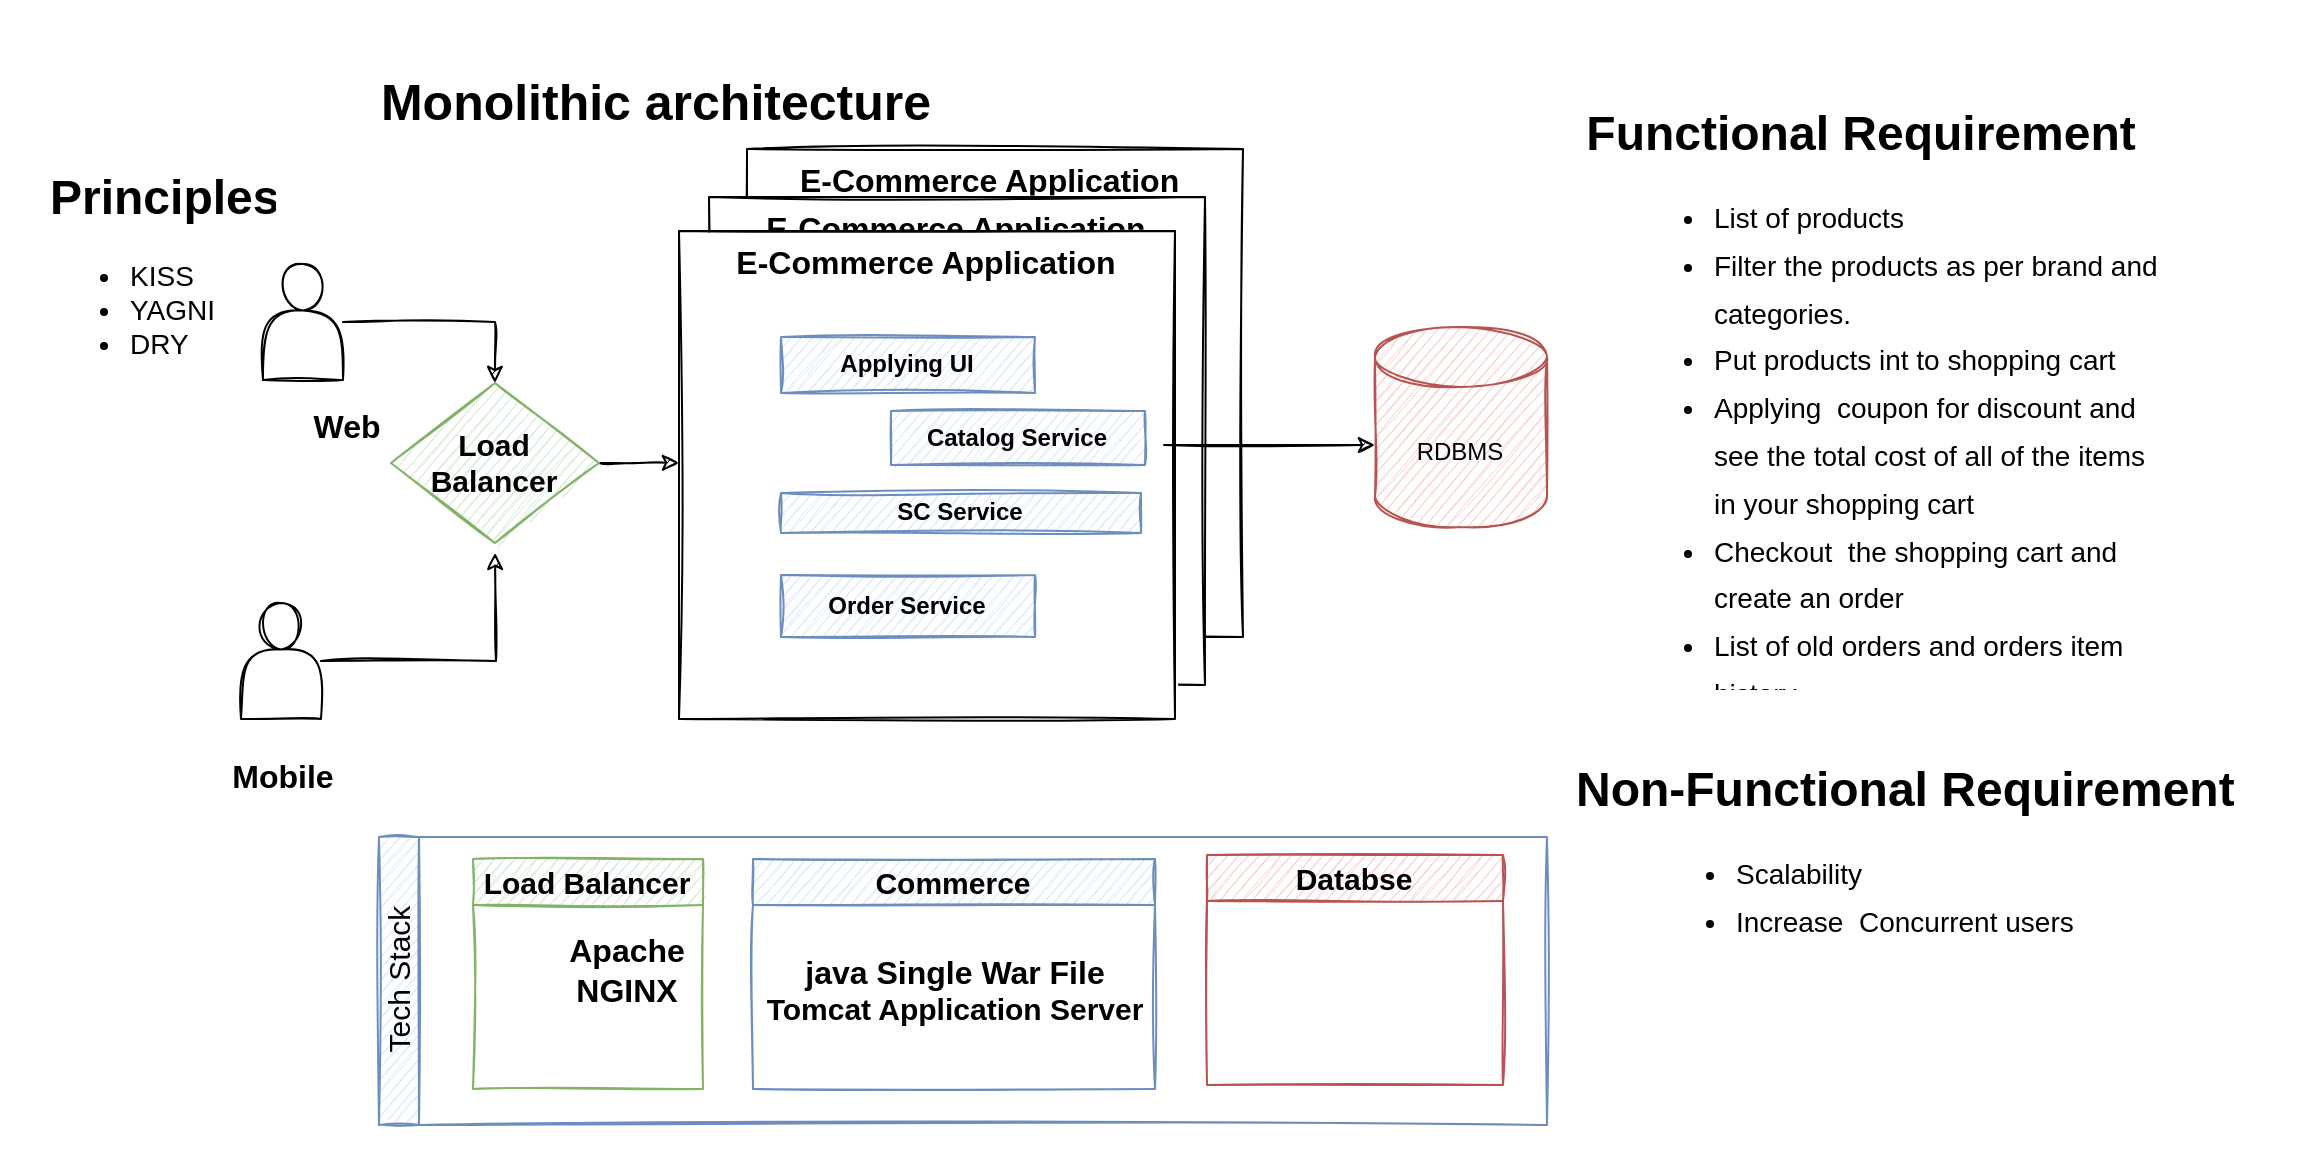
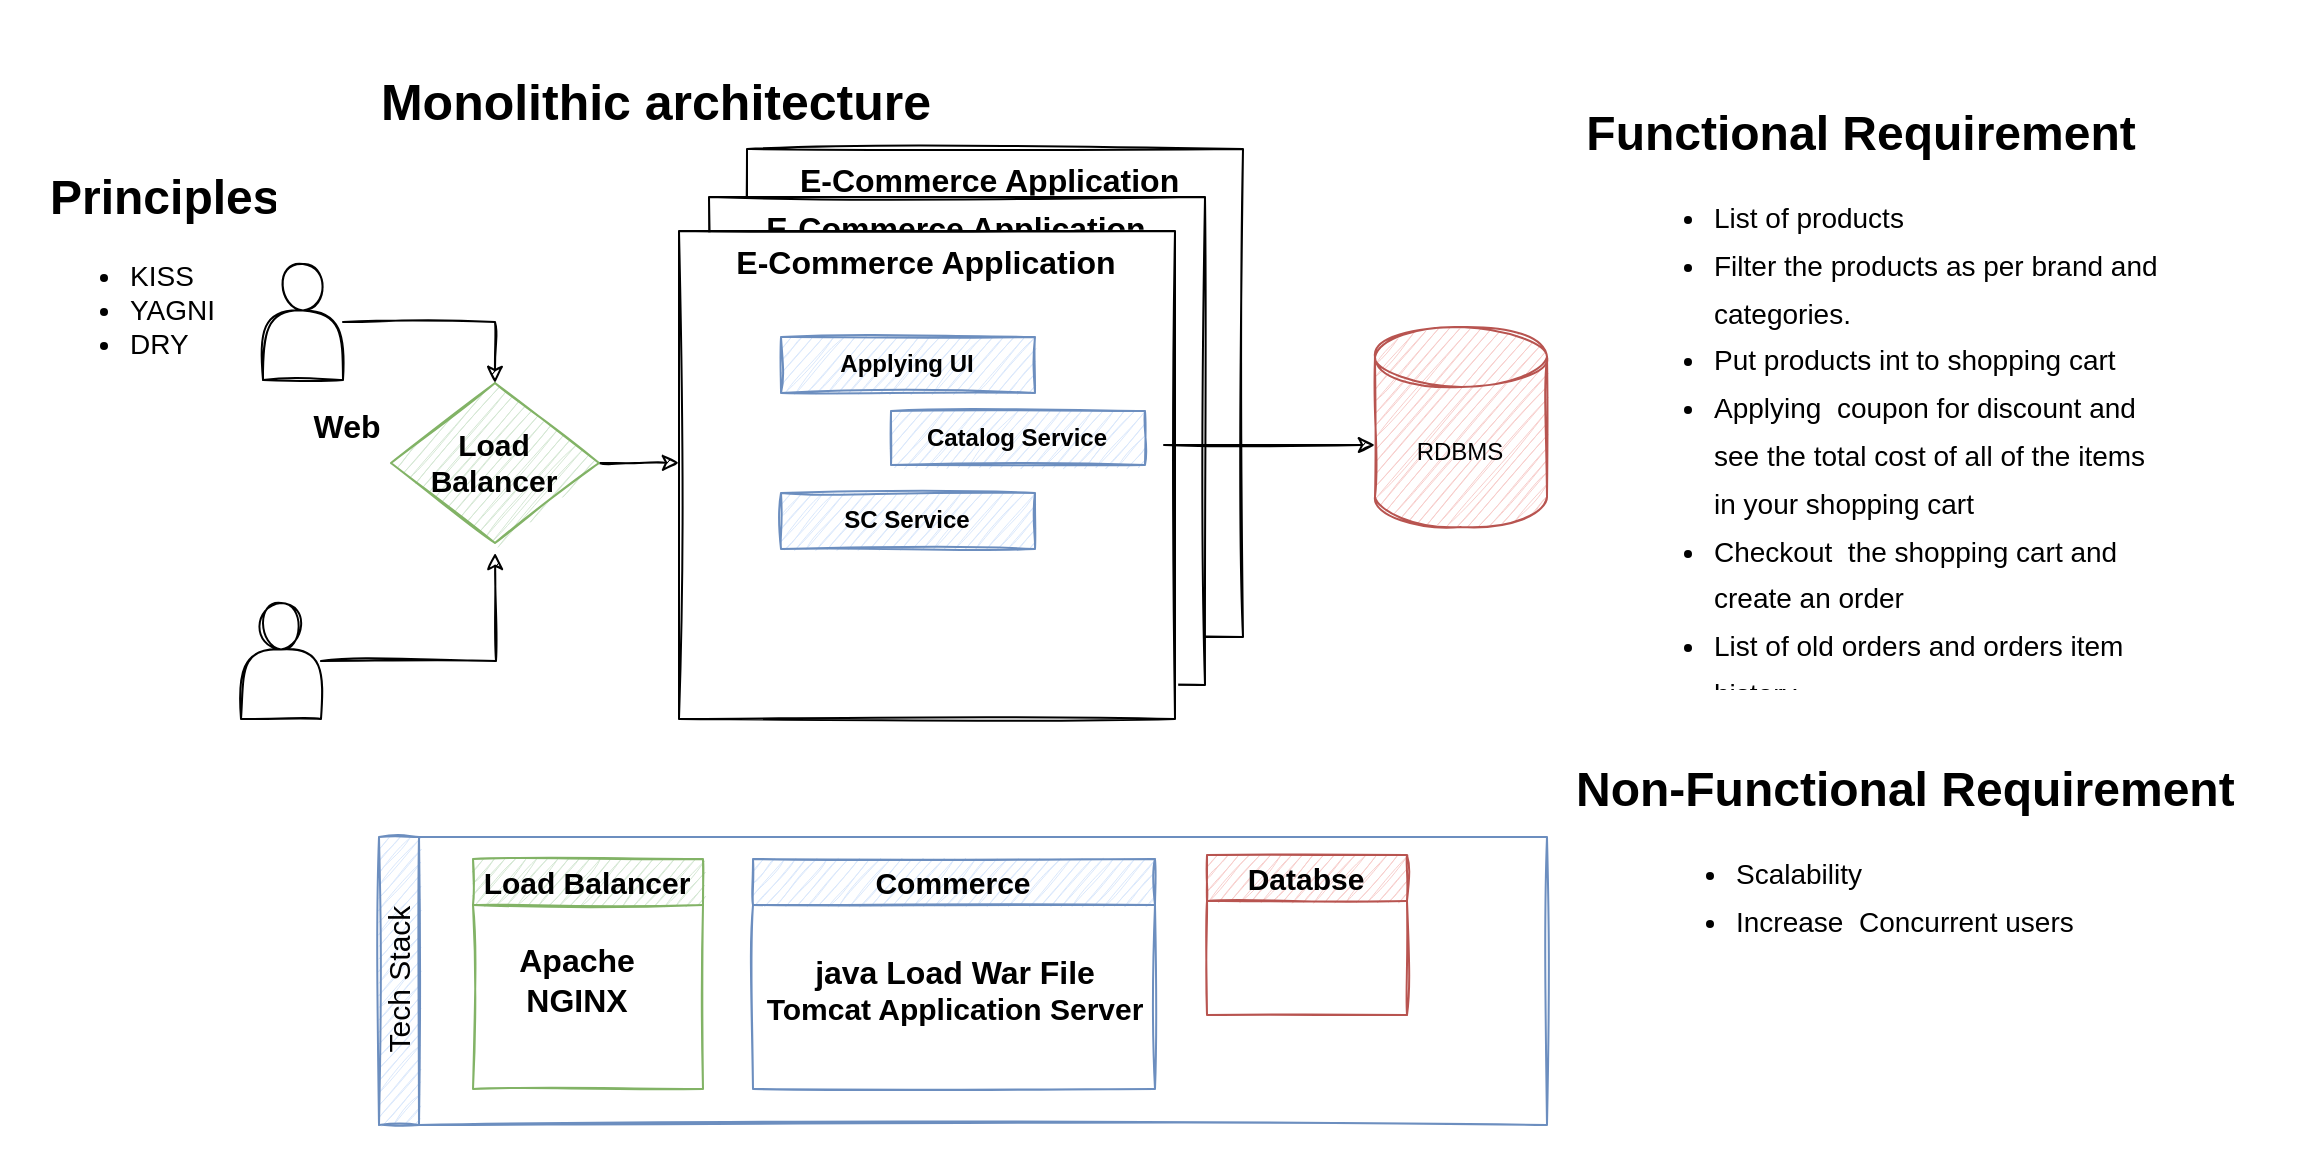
(961, 513) -> (908, 521)
(908, 606) -> none
(284, 777) -> none
(1355, 970) -> (1307, 935)
(627, 971) -> (577, 981)
(956, 991) -> (956, 991)
